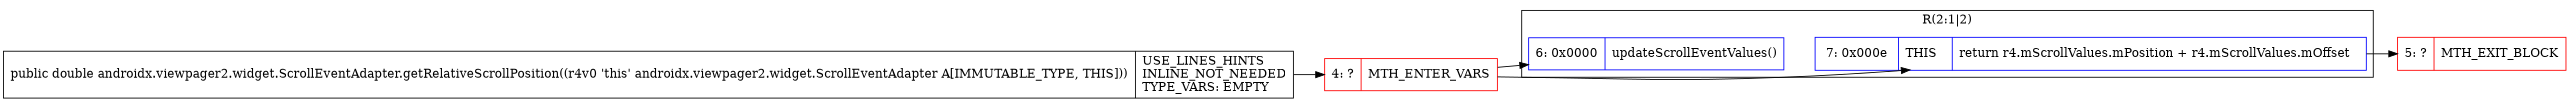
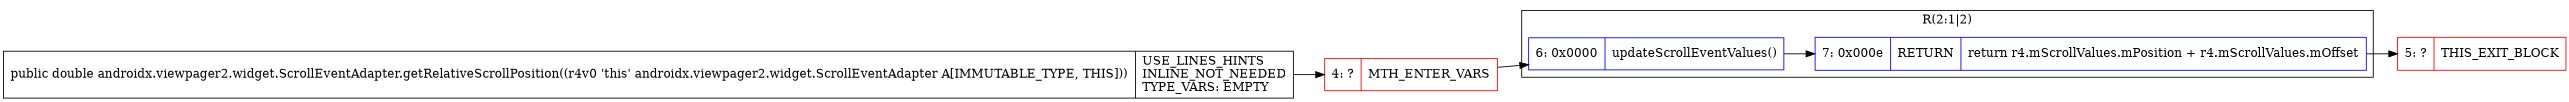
(1921, 53) -> (1926, 53)
(2500, 53) -> (2500, 53)
(1699, 79) -> (1795, 54)
